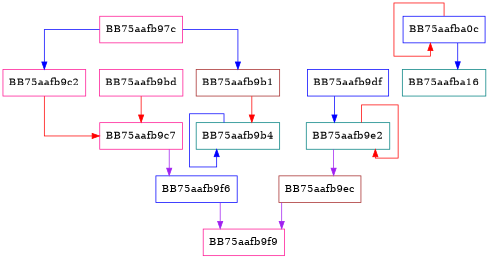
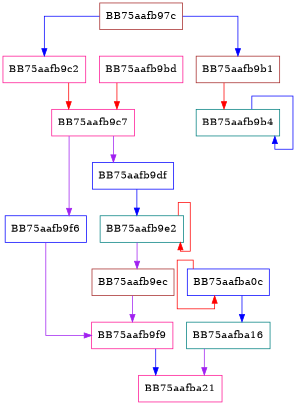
(141, 30) -> (141, 16)
none -> (113, 145)
none -> (180, 389)
